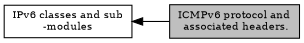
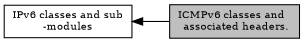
(235, 21) -> (235, 21)
